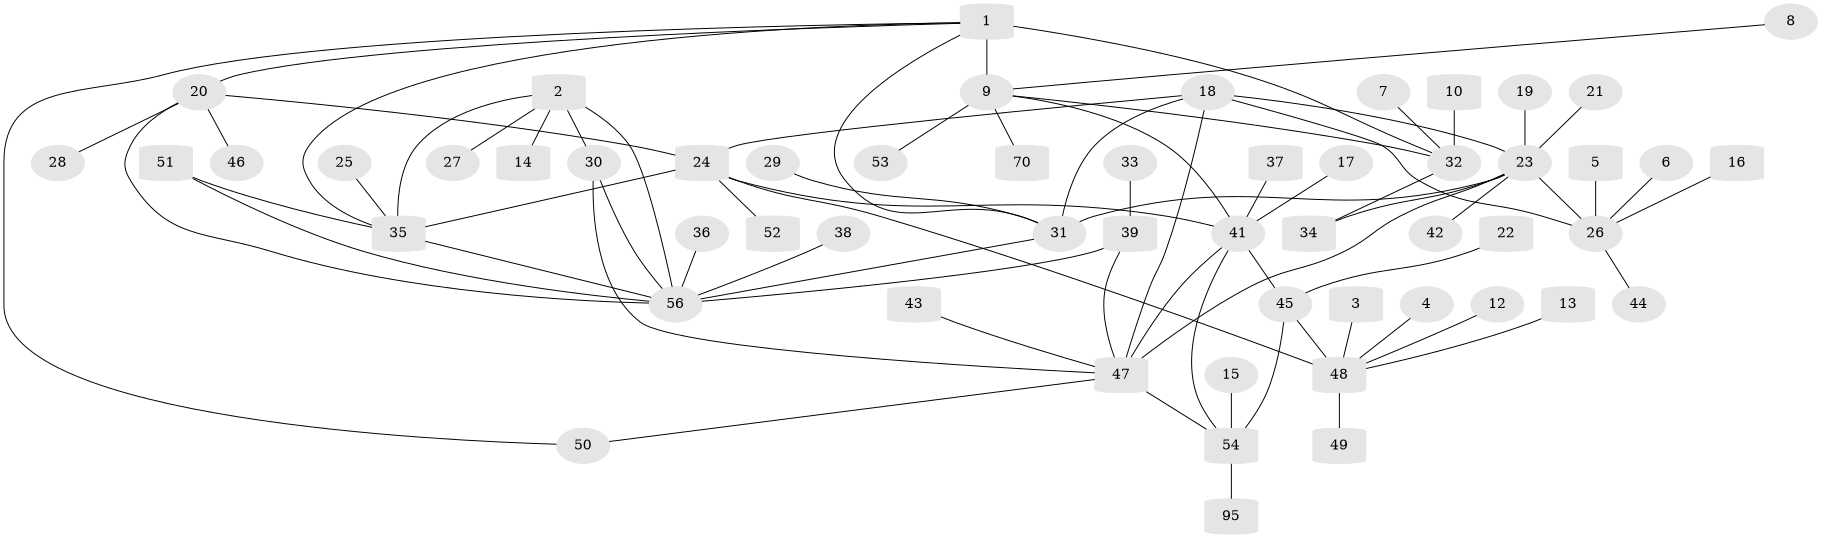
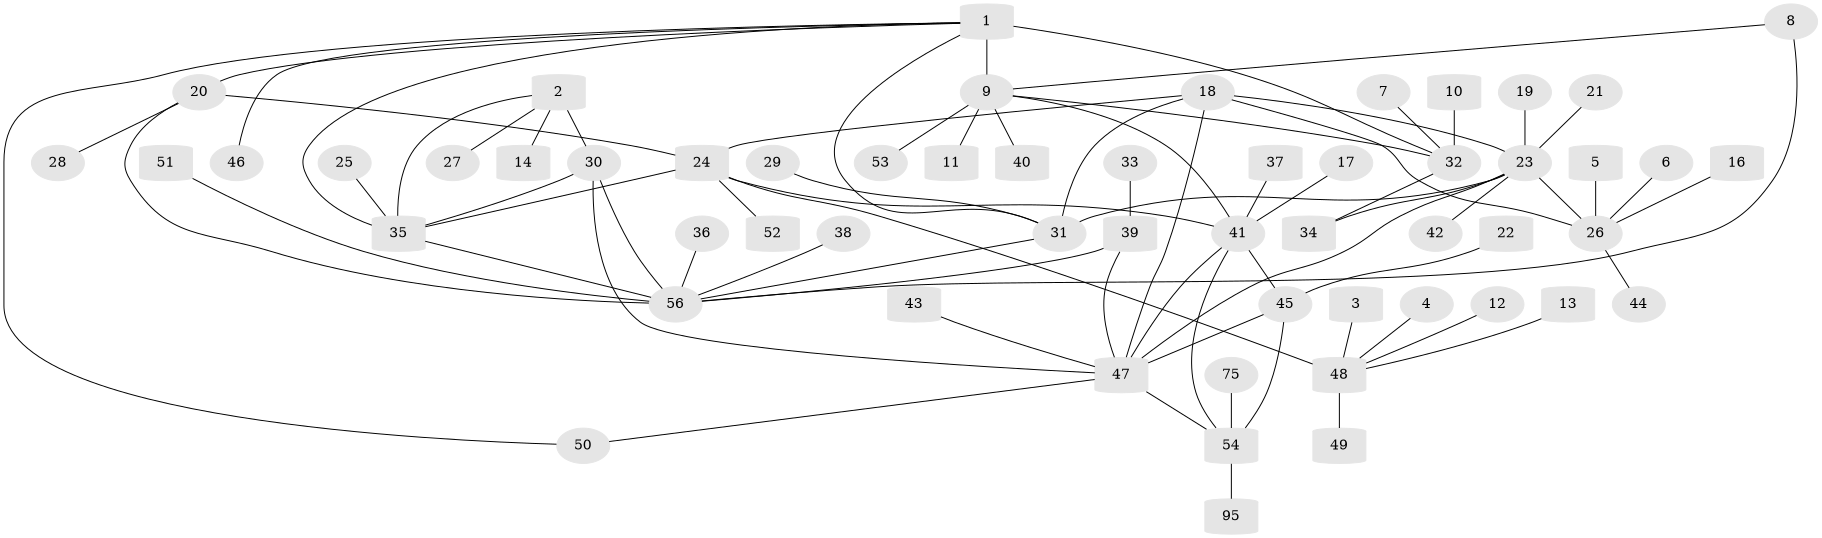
(218, 128) -> (576, 36)
none -> (952, 163)
(1022, 163) -> (1022, 163)
(647, 187) -> (1322, 279)
(281, 206) -> (500, 202)
(1312, 339) -> (1206, 339)
(1231, 375) -> (1231, 375)
